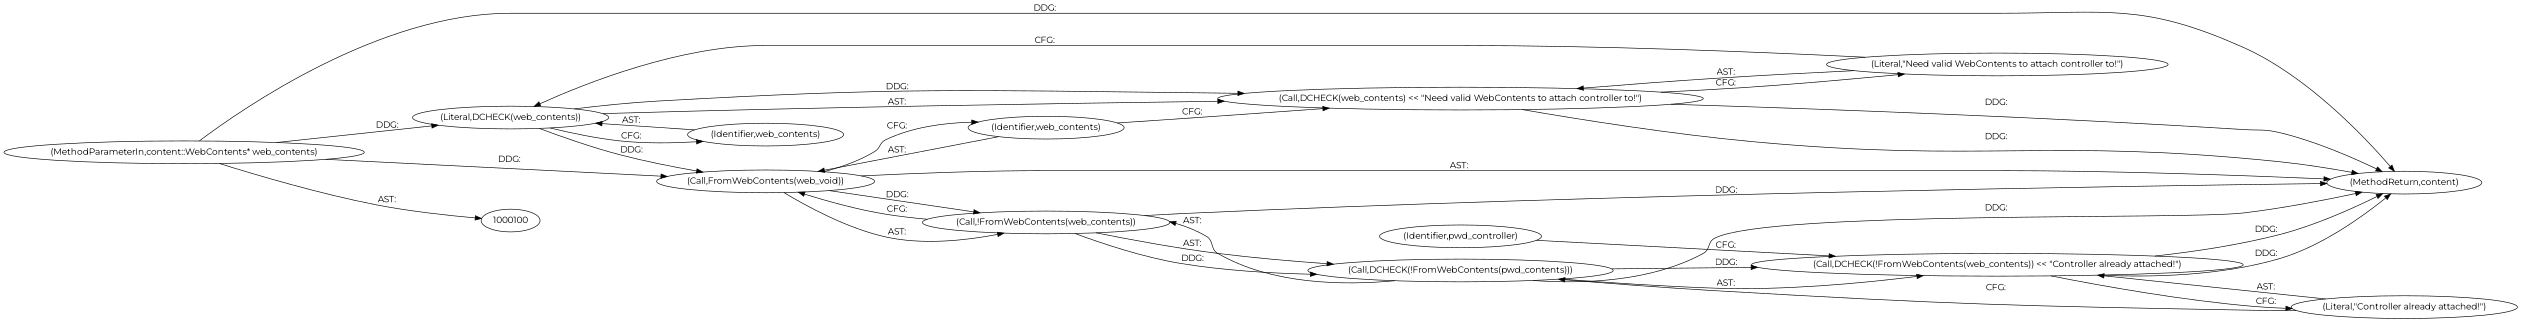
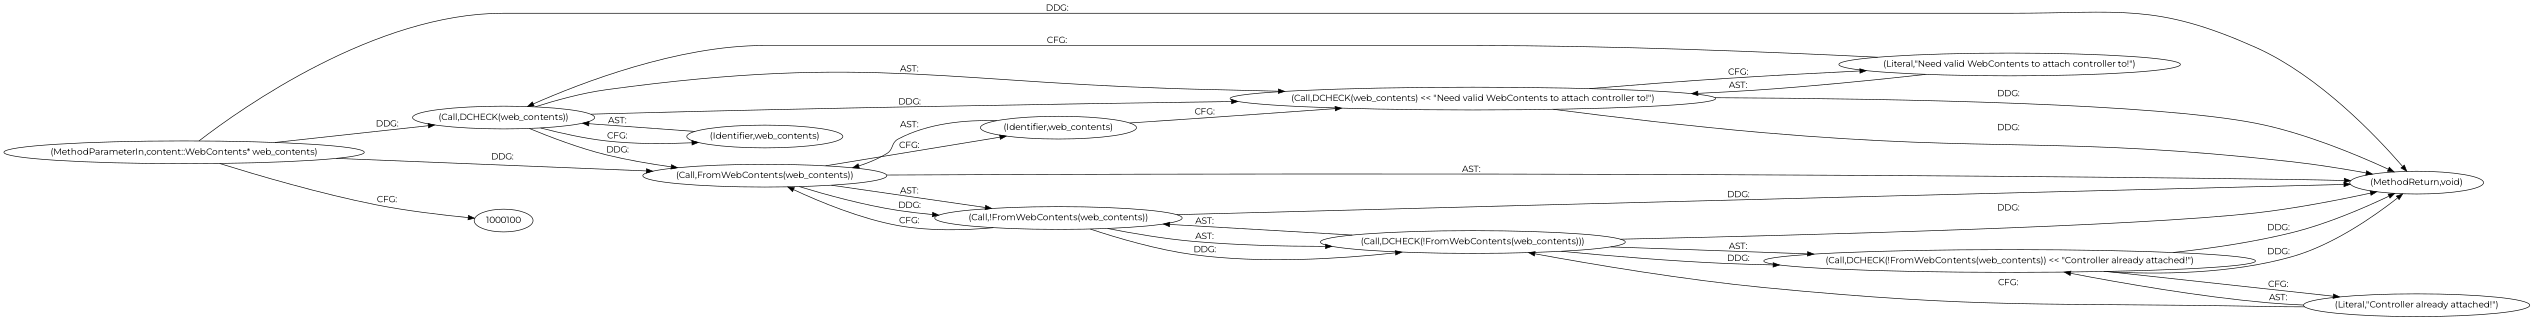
(511, 118) -> (504, 118)
(766, 181) -> (765, 176)
(2404, 183) -> (2417, 183)
(388, 200) -> (388, 200)
(1461, 236) -> none
(1461, 270) -> (1473, 242)
